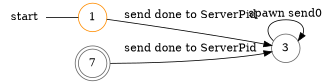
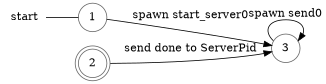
(191, 15) -> (191, 15)
(93, 17) -> (93, 17)
(93, 63) -> (93, 63)
